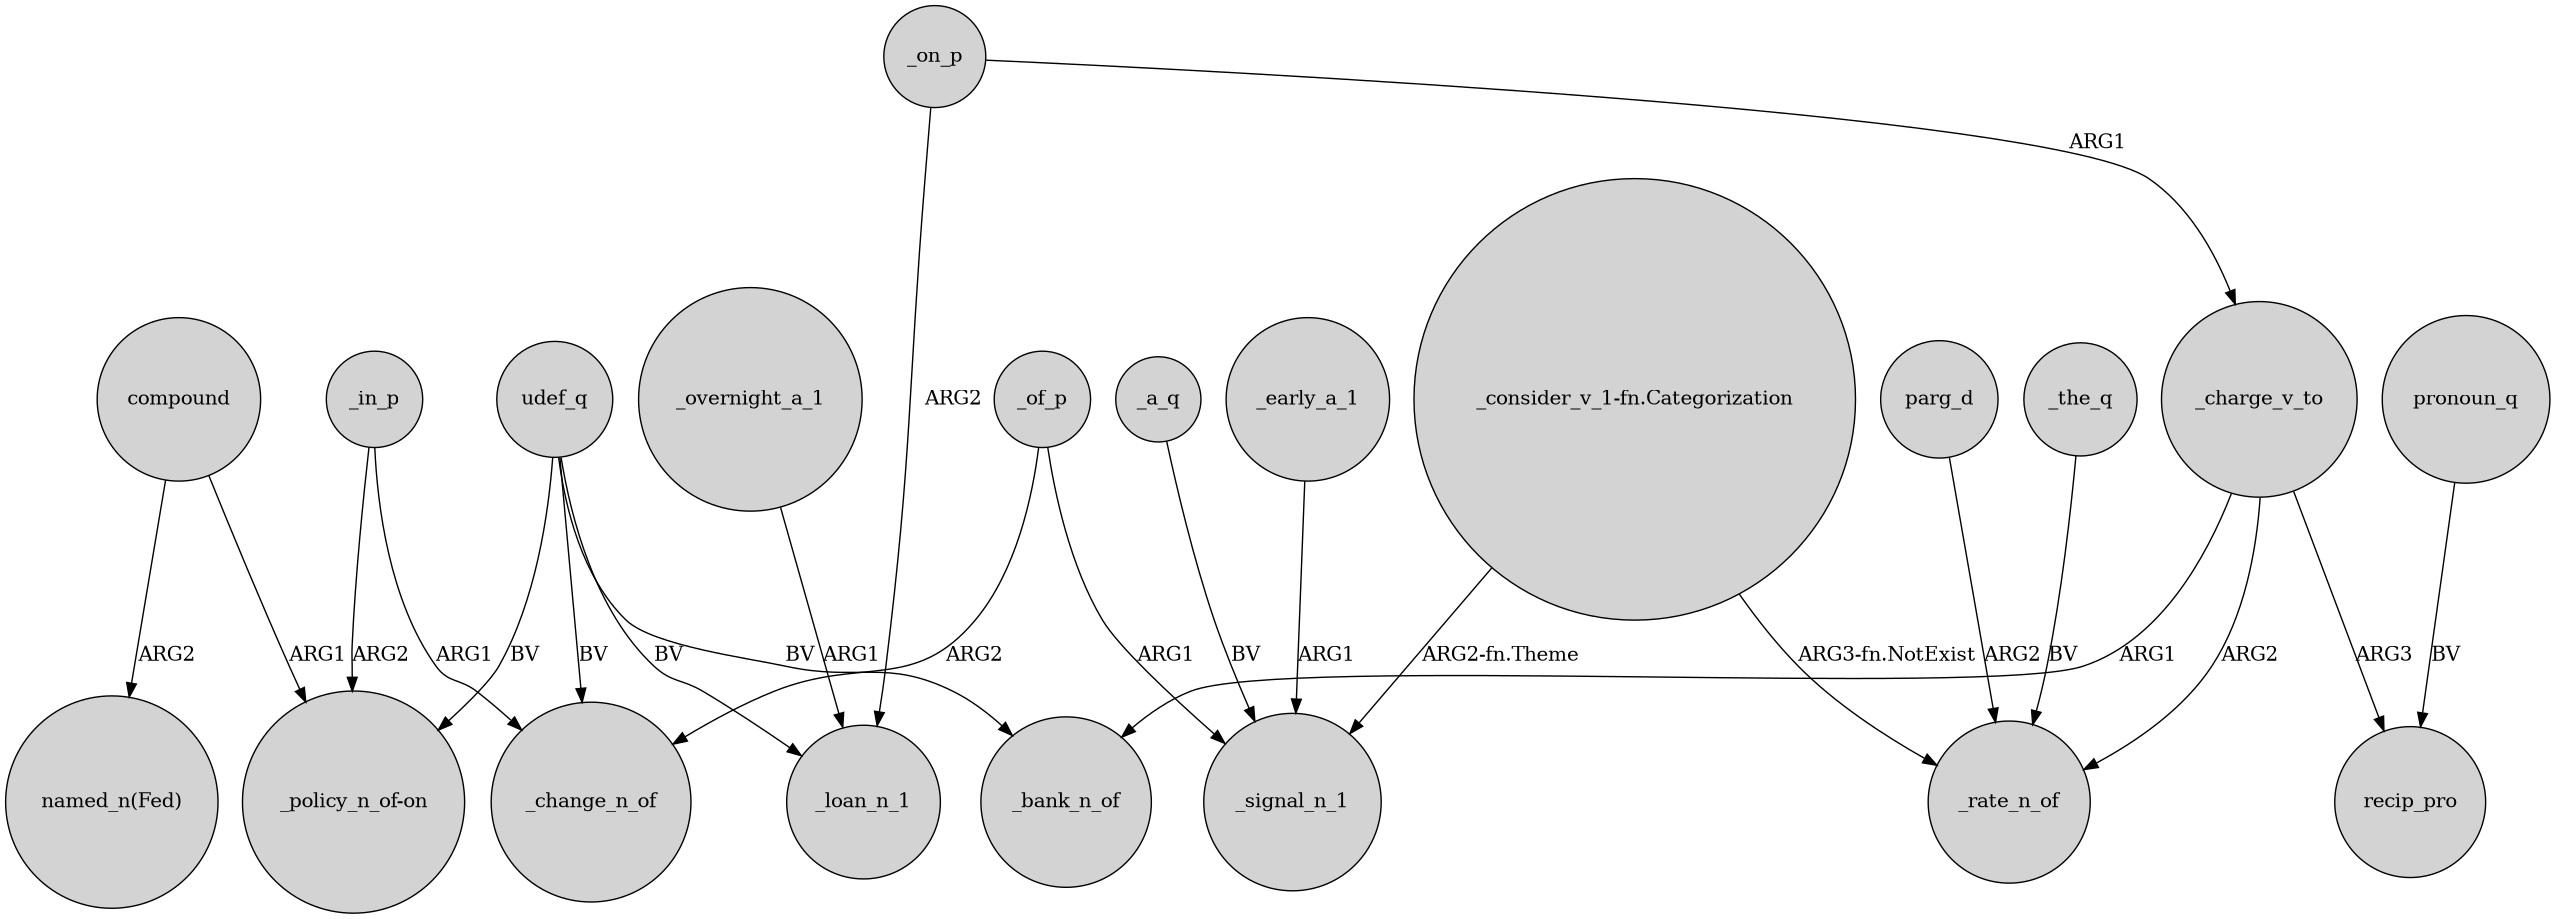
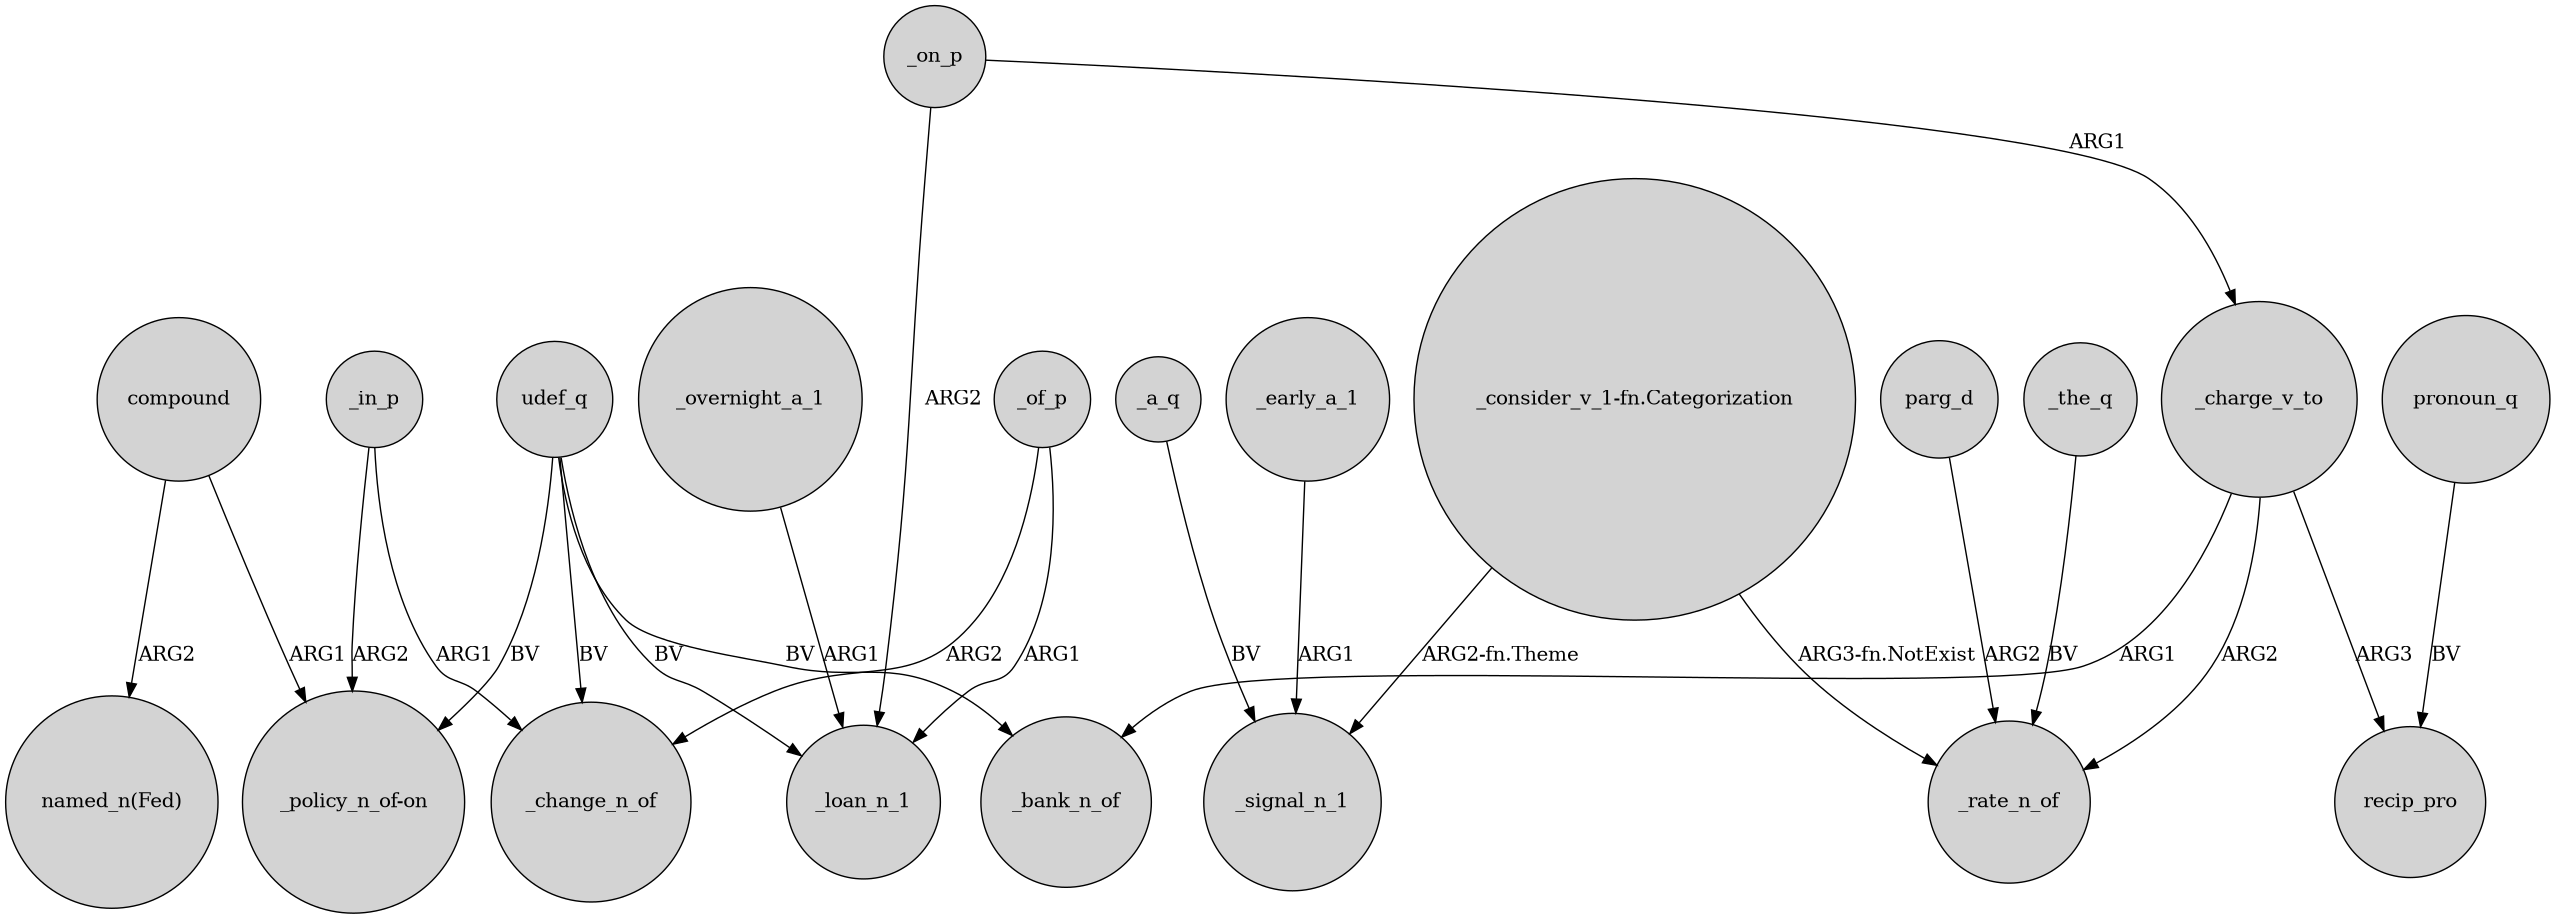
(1097, 610) -> (1038, 616)
